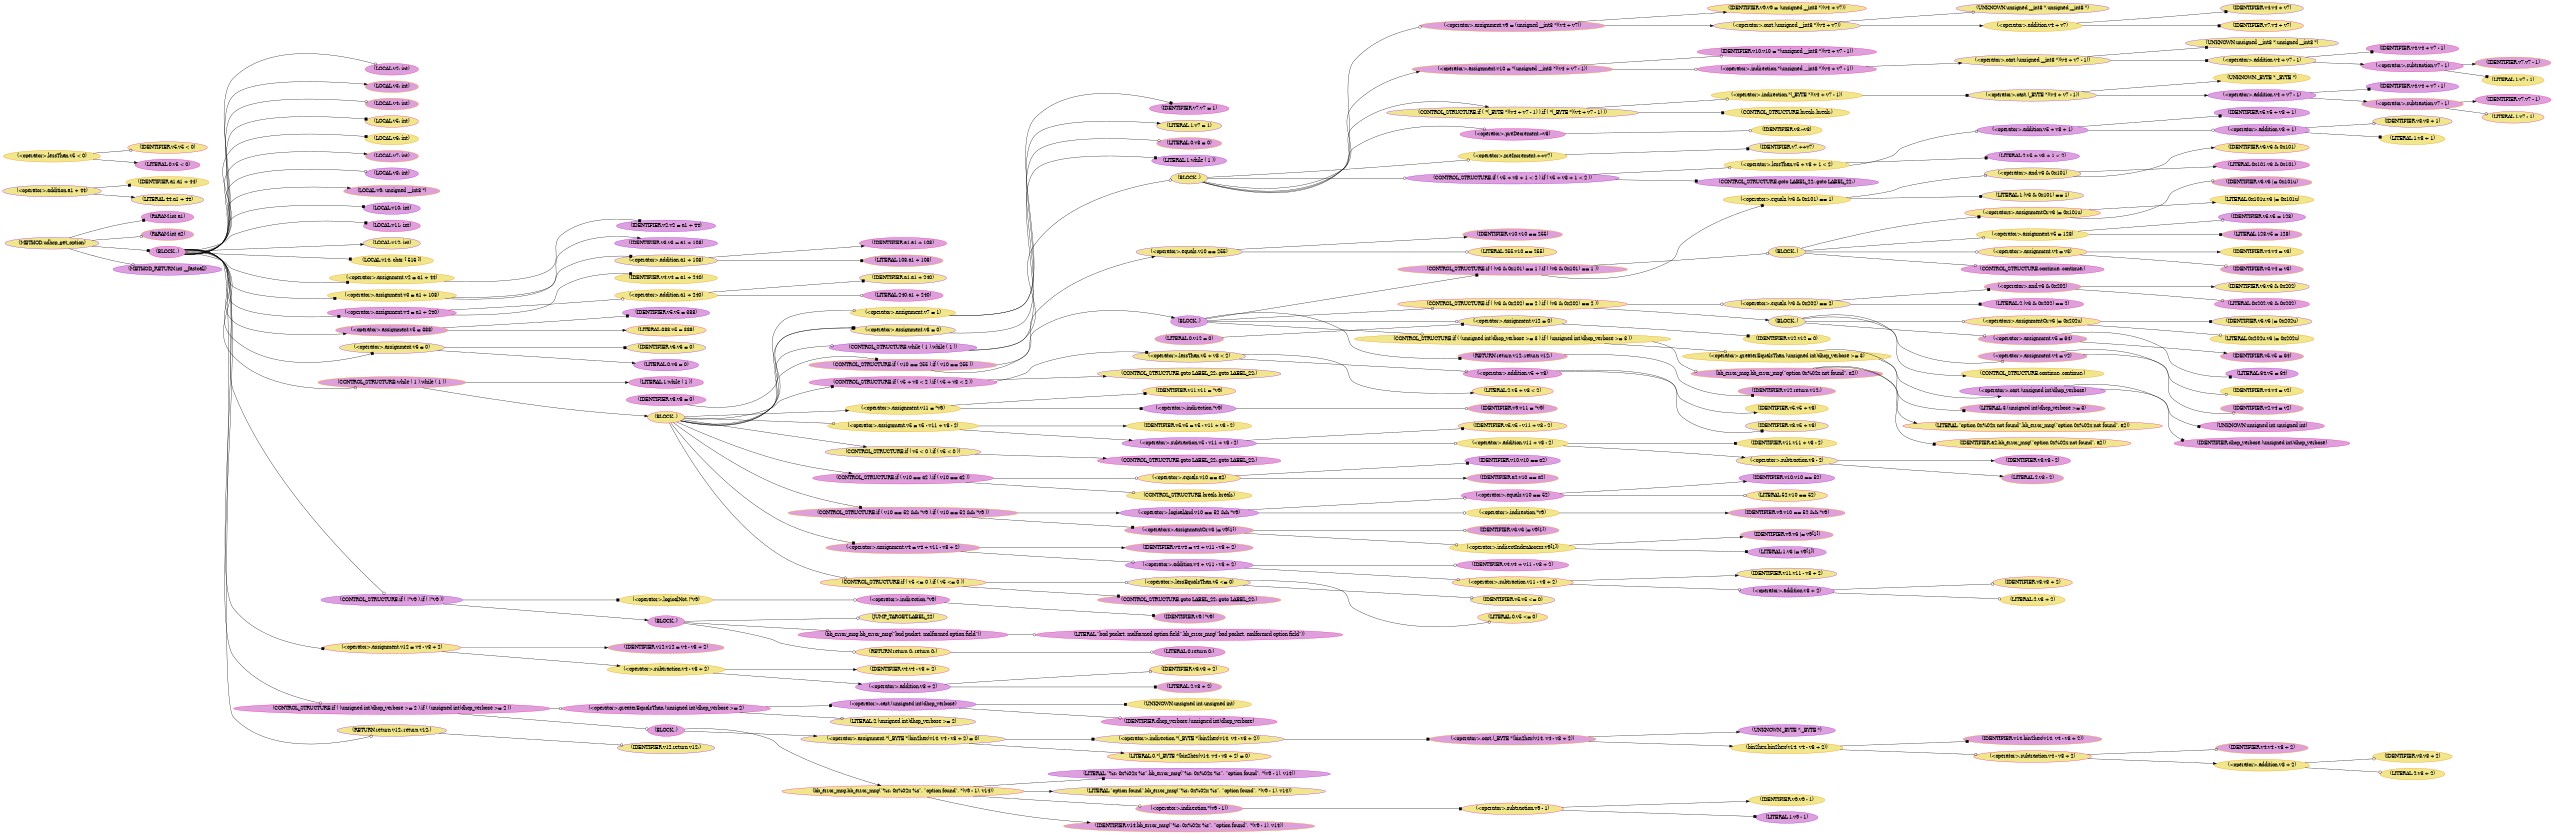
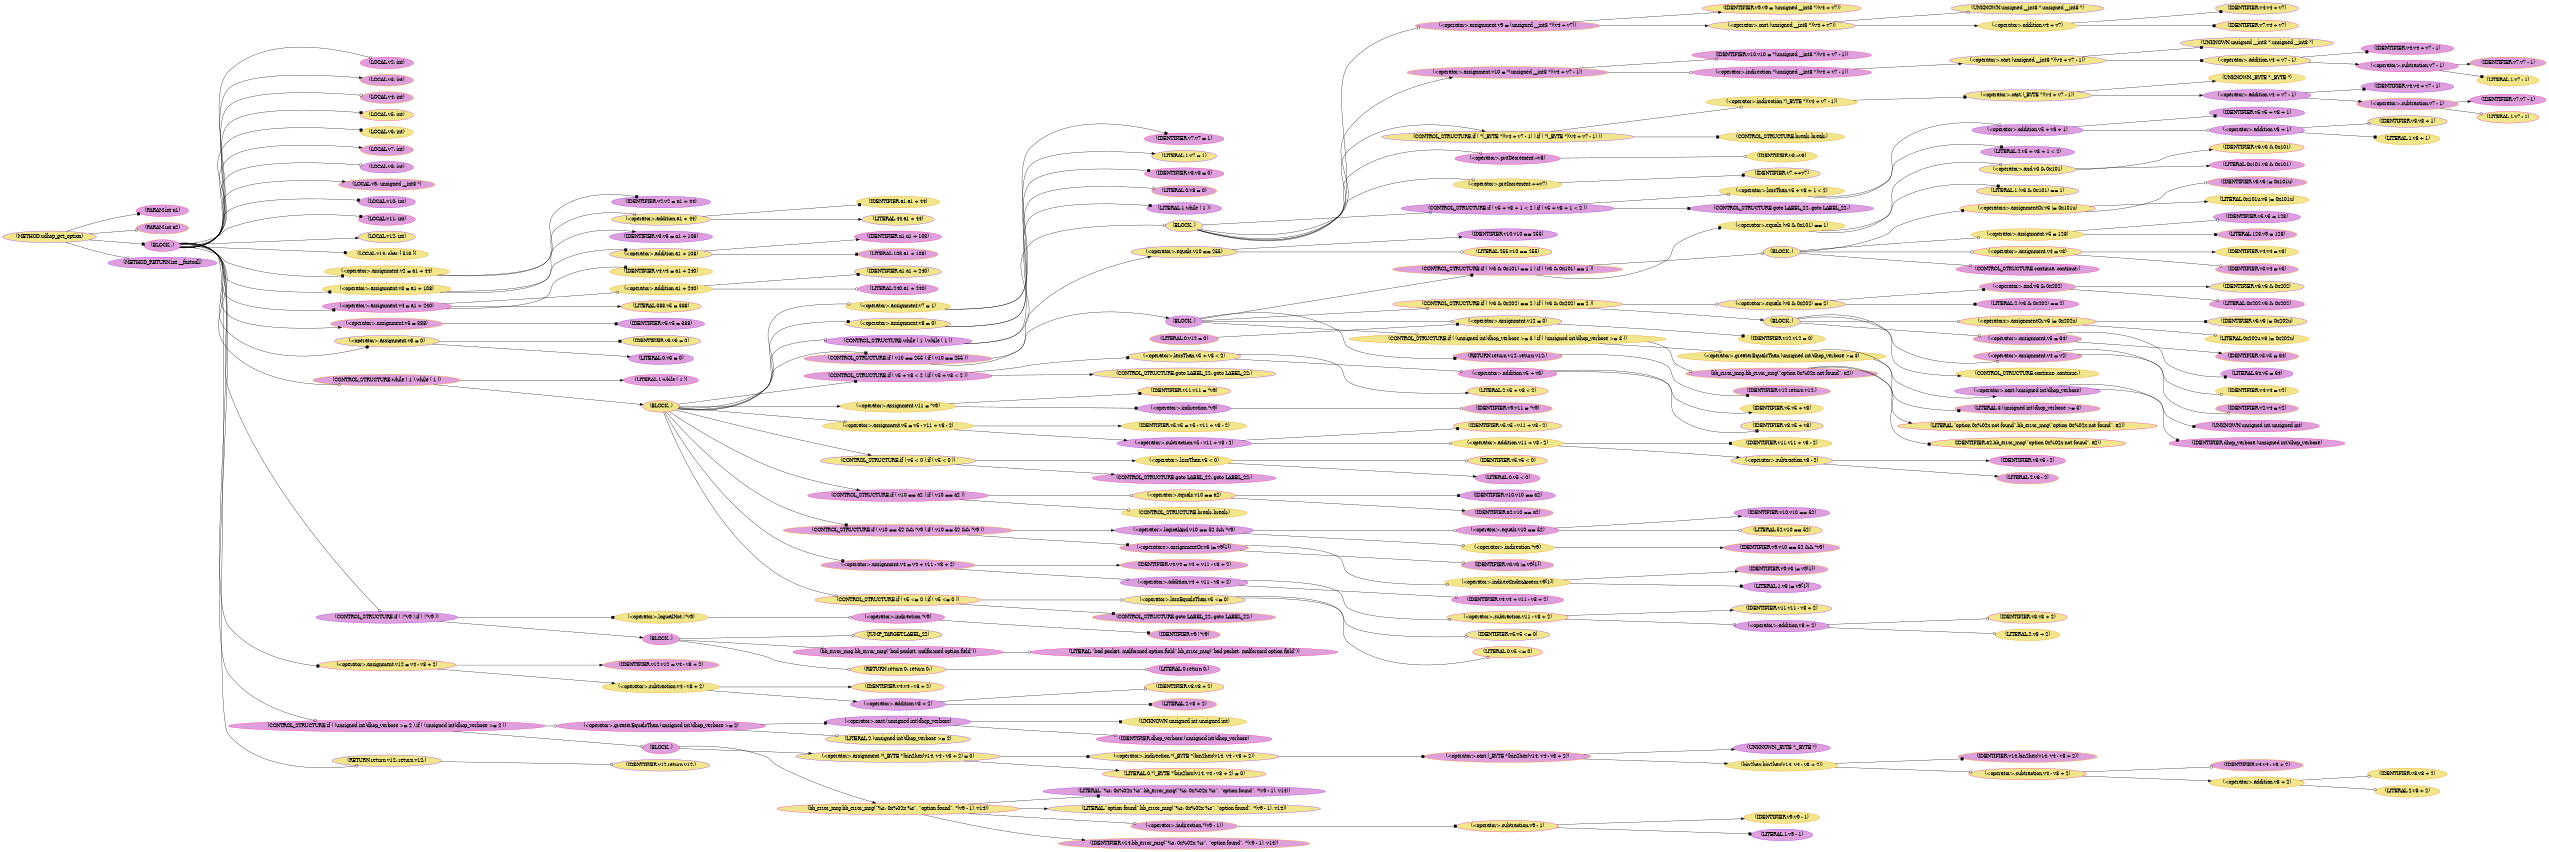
none -> (553, 232)
(1513, 235) -> (1508, 235)
(2262, 235) -> (2257, 235)
(535, 330) -> (535, 306)
(773, 388) -> (1028, 187)
none -> (1054, 461)
(2033, 461) -> (2028, 461)
